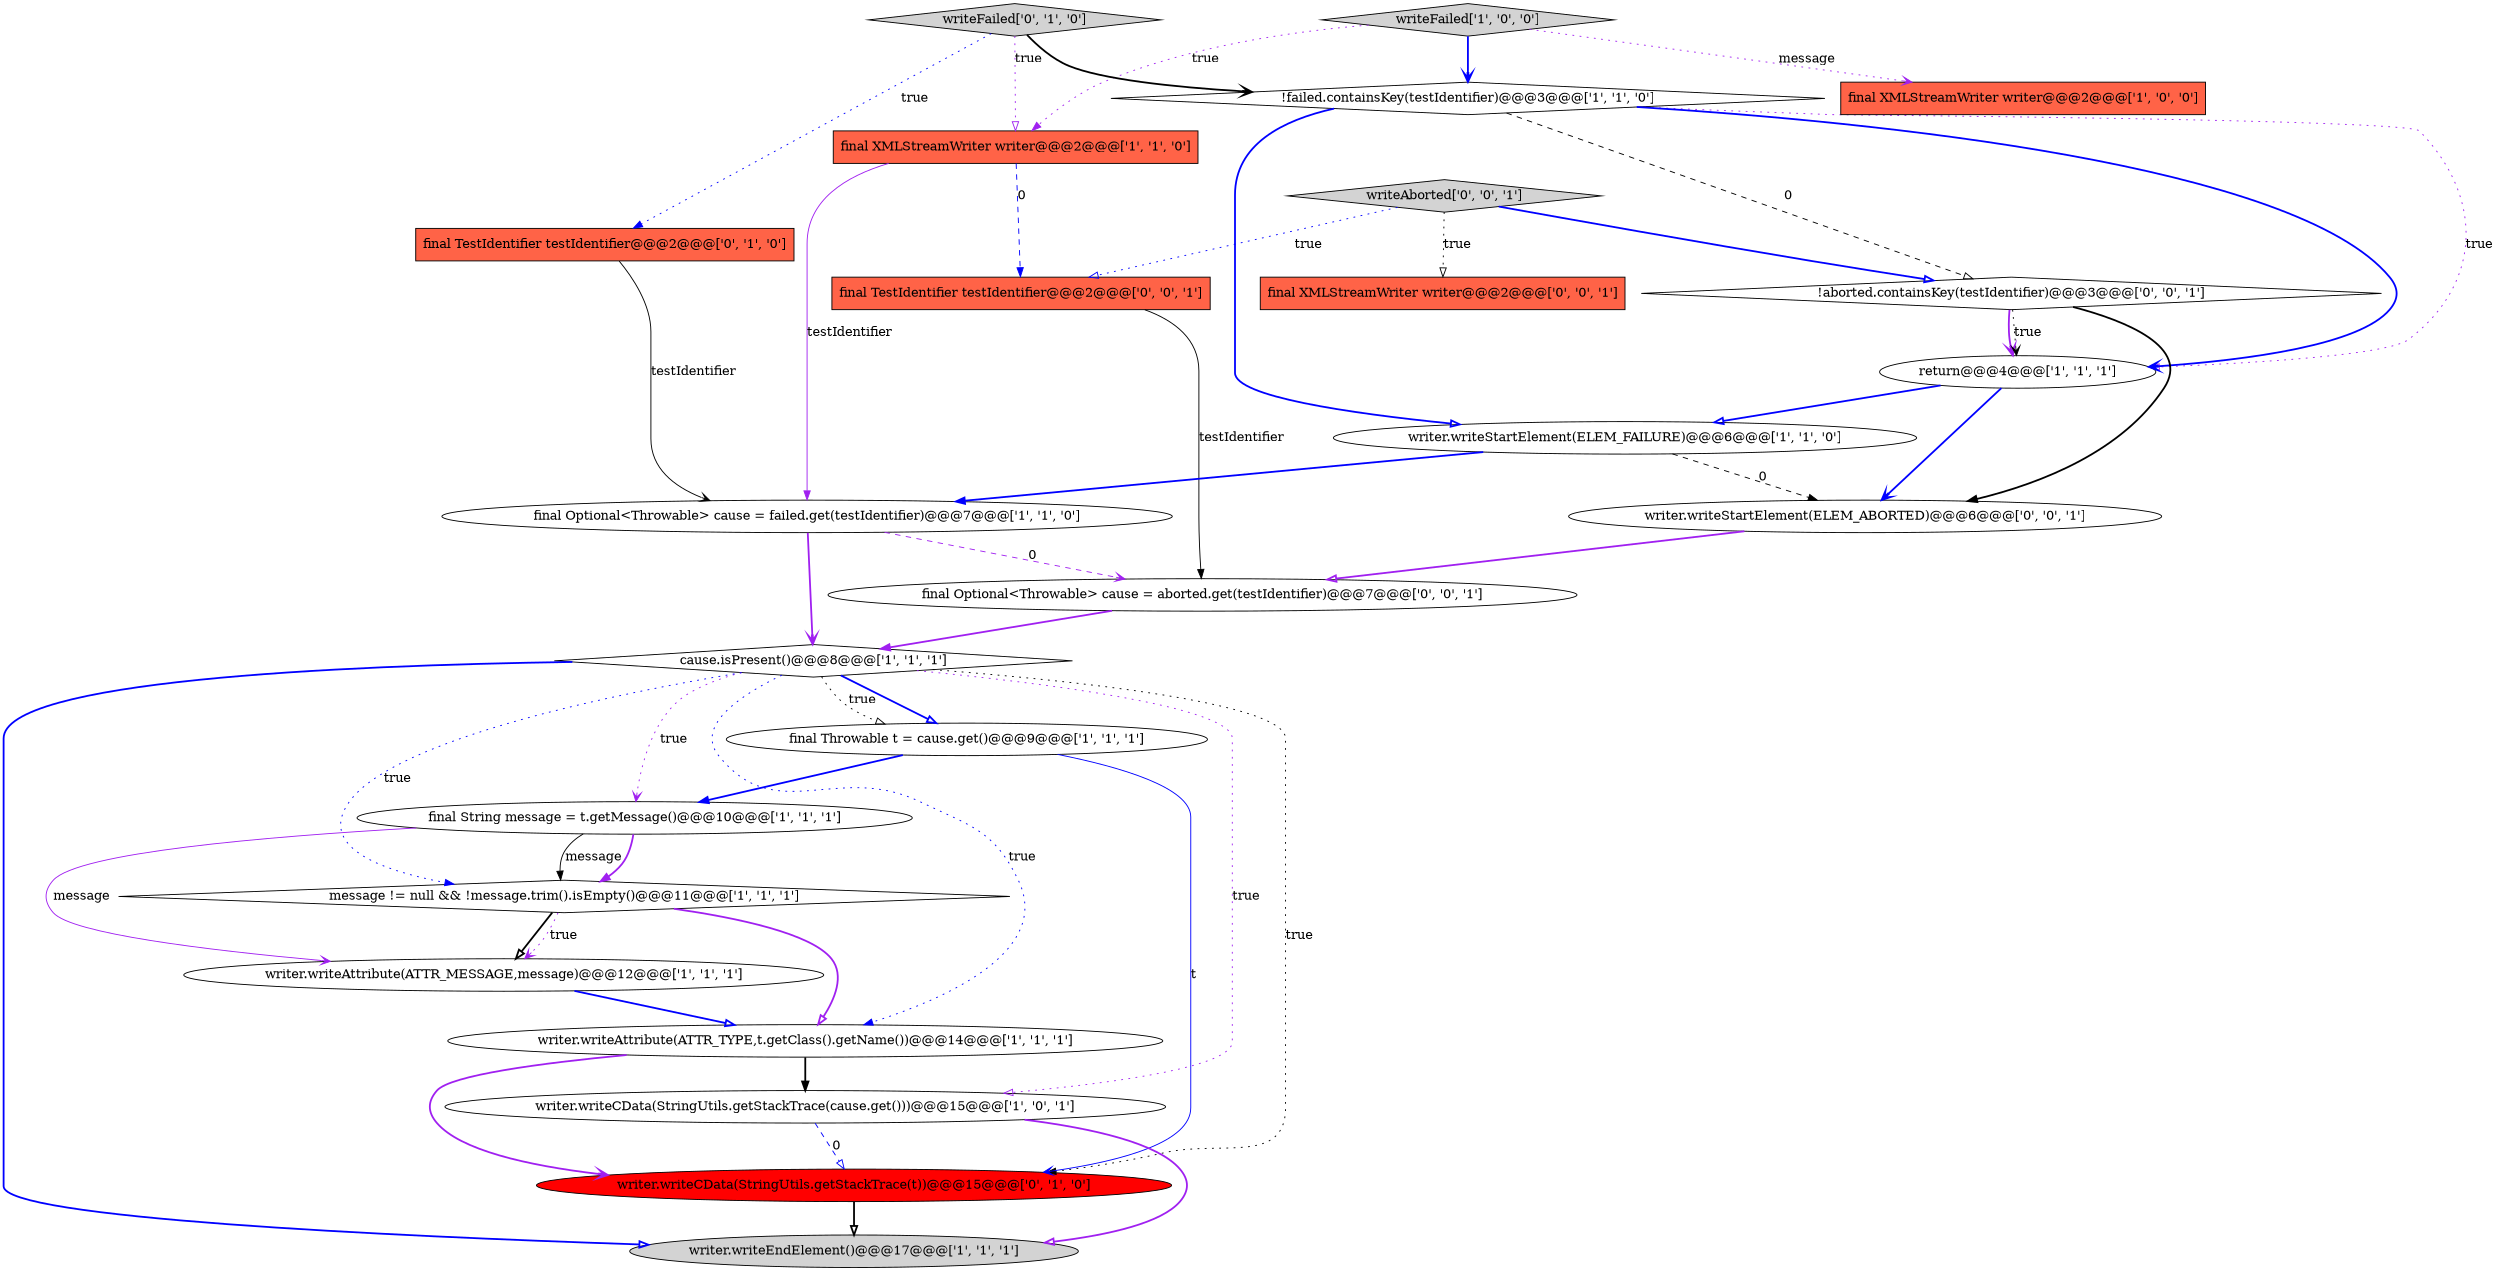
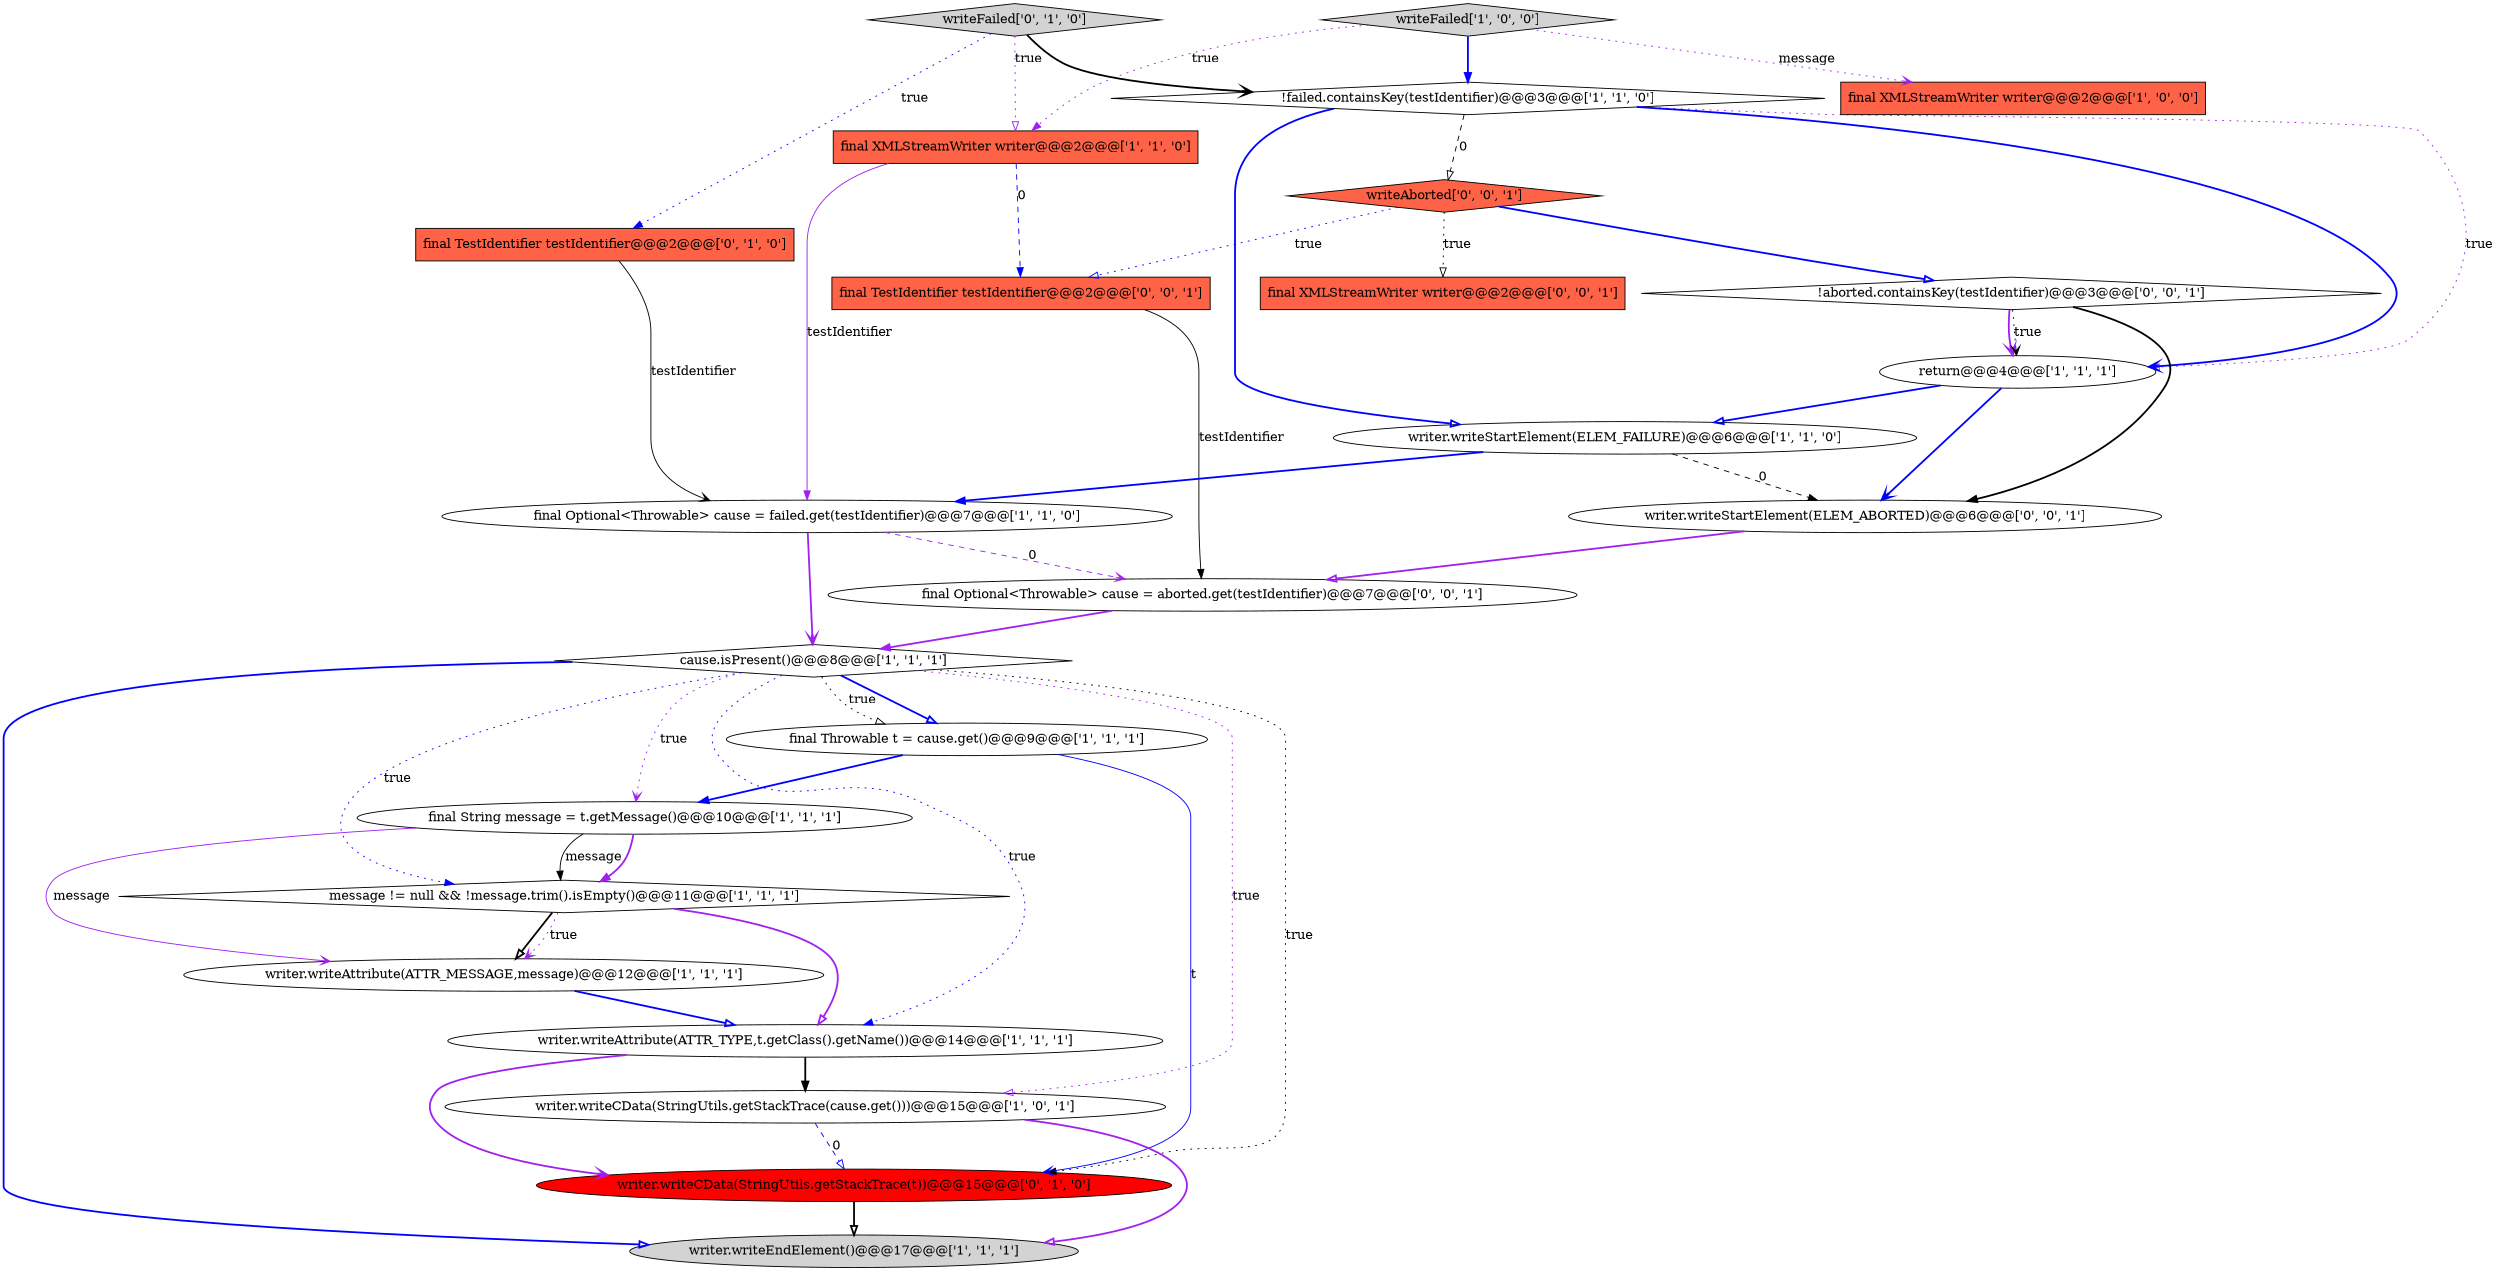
(1468, 55) -> (1468, 55)
(1735, 194) -> (1457, 143)
(1444, 196) -> (1444, 196)
